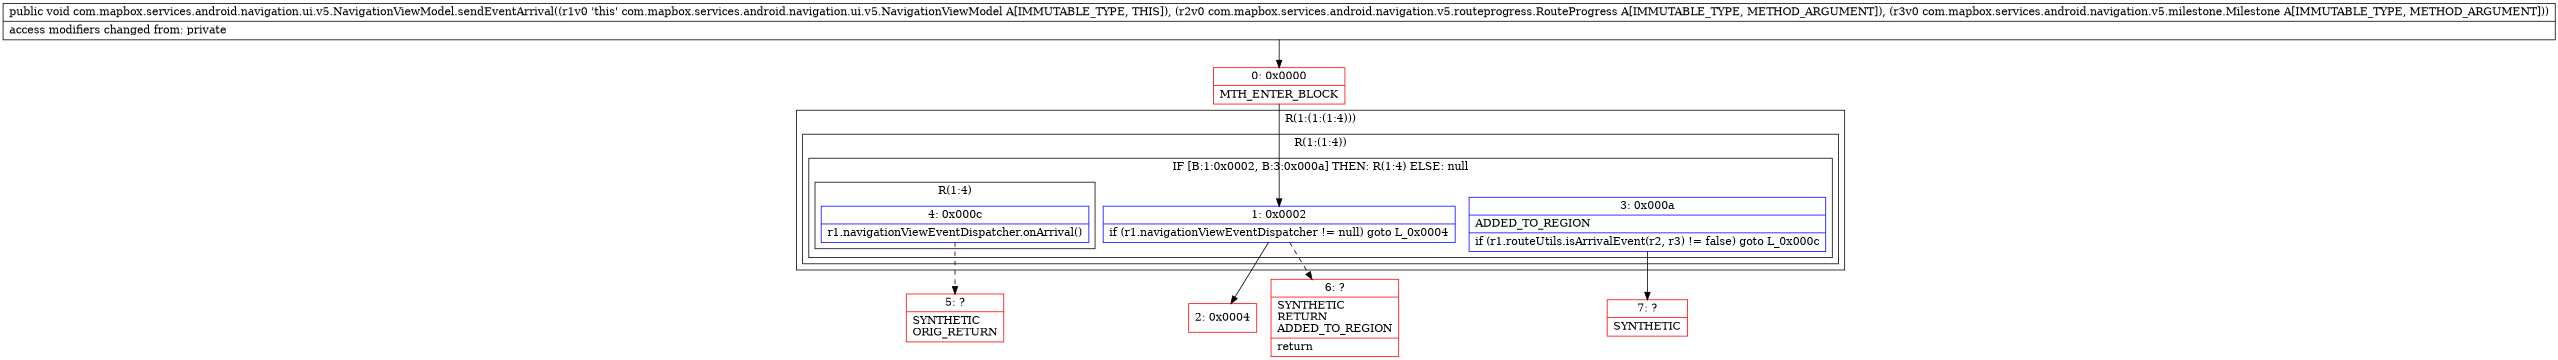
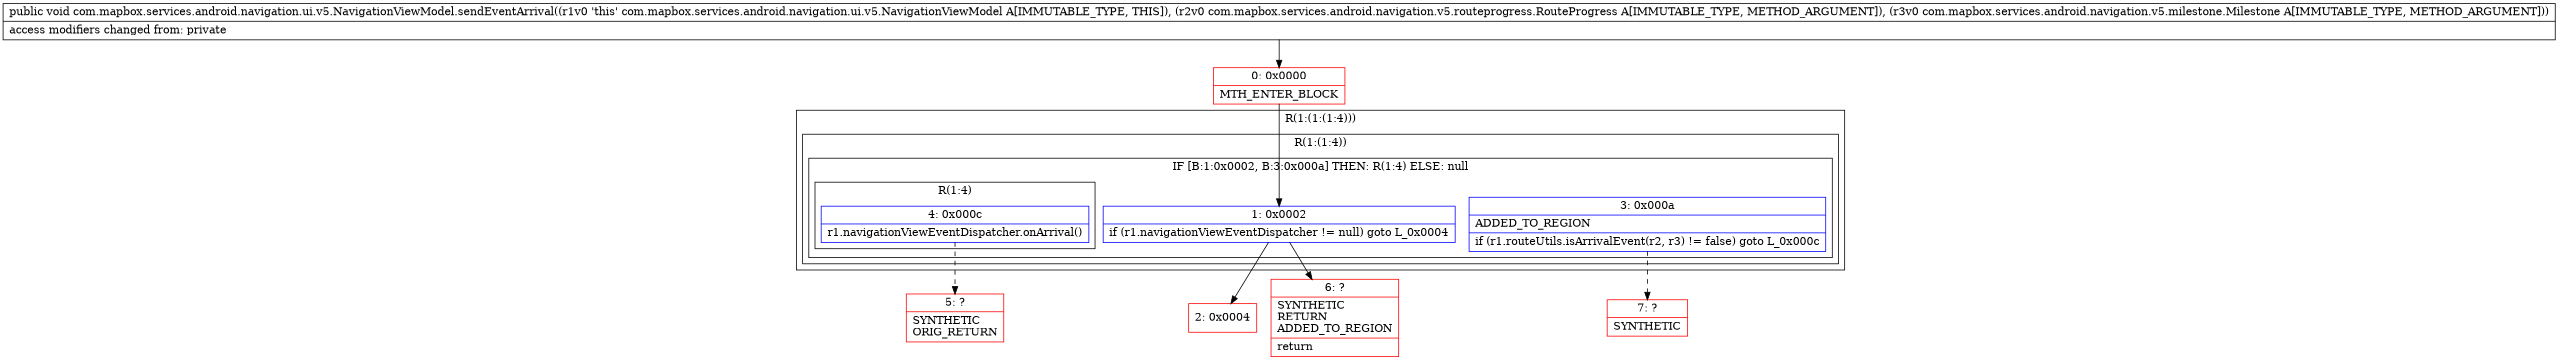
(1296, 253) -> (1296, 253)
(1647, 275) -> (1647, 275)
